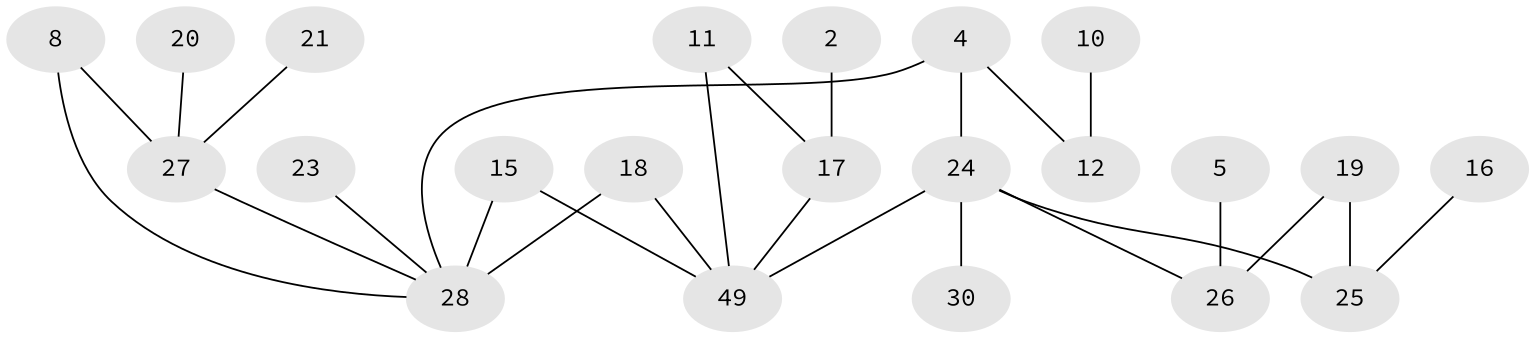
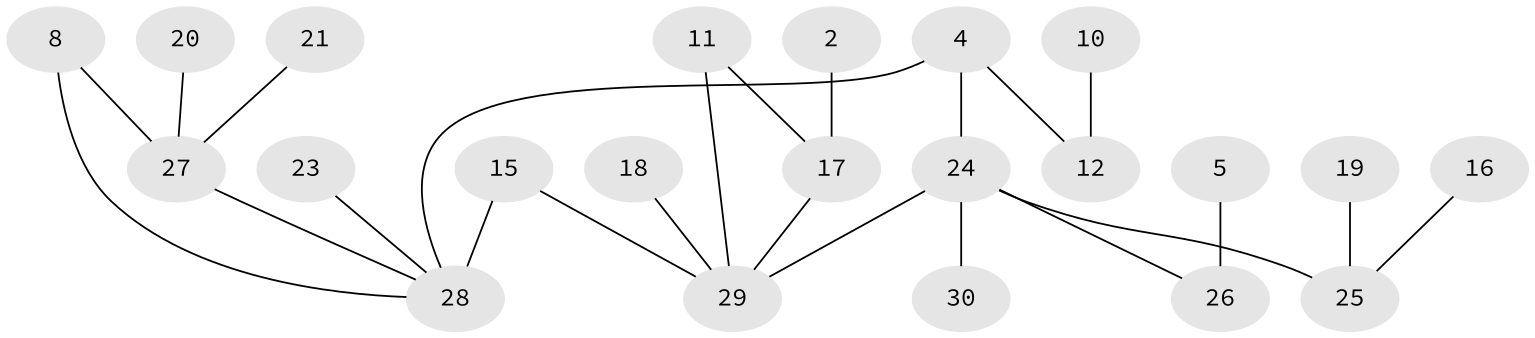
(544, 234) -> none
(1285, 234) -> none
(733, 299) -> (733, 299)
